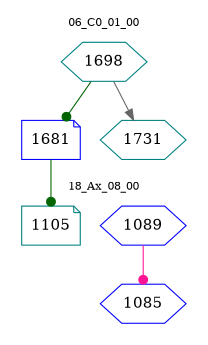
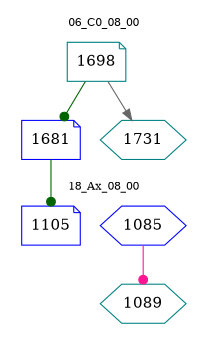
(104, 23) -> (104, 23)
(104, 62) -> (97, 62)
(51, 226) -> (51, 226)
(143, 226) -> (143, 304)
(143, 260) -> (143, 260)
